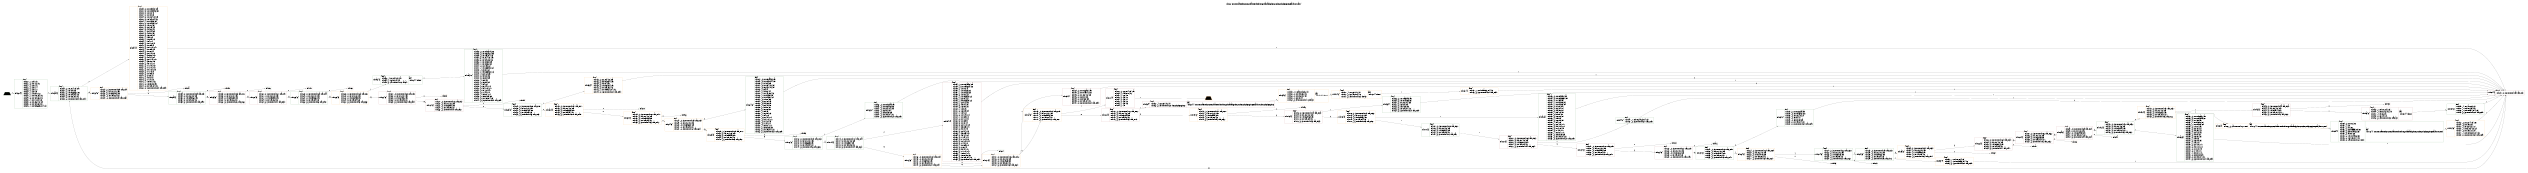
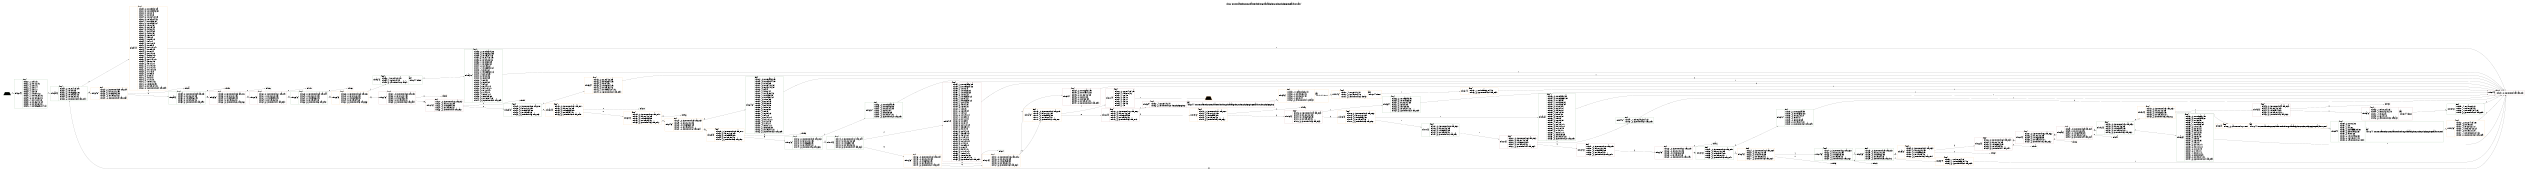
(1674, 143) -> none
(1895, 153) -> (1896, 155)
